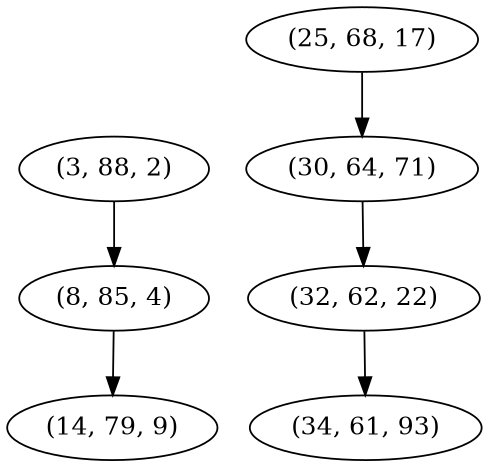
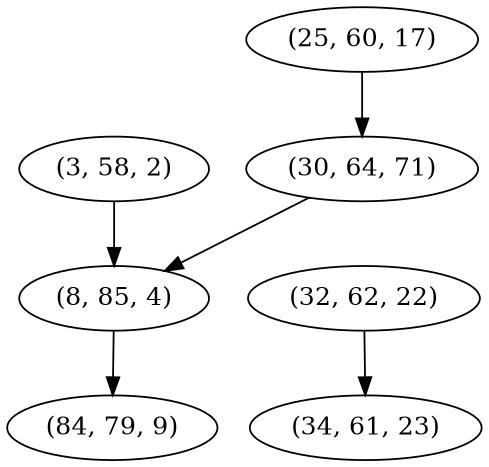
(362, 40) -> (362, 40)
(114, 169) -> (114, 169)
(363, 225) -> (245, 230)
(112, 428) -> (112, 428)
(366, 428) -> (366, 428)
